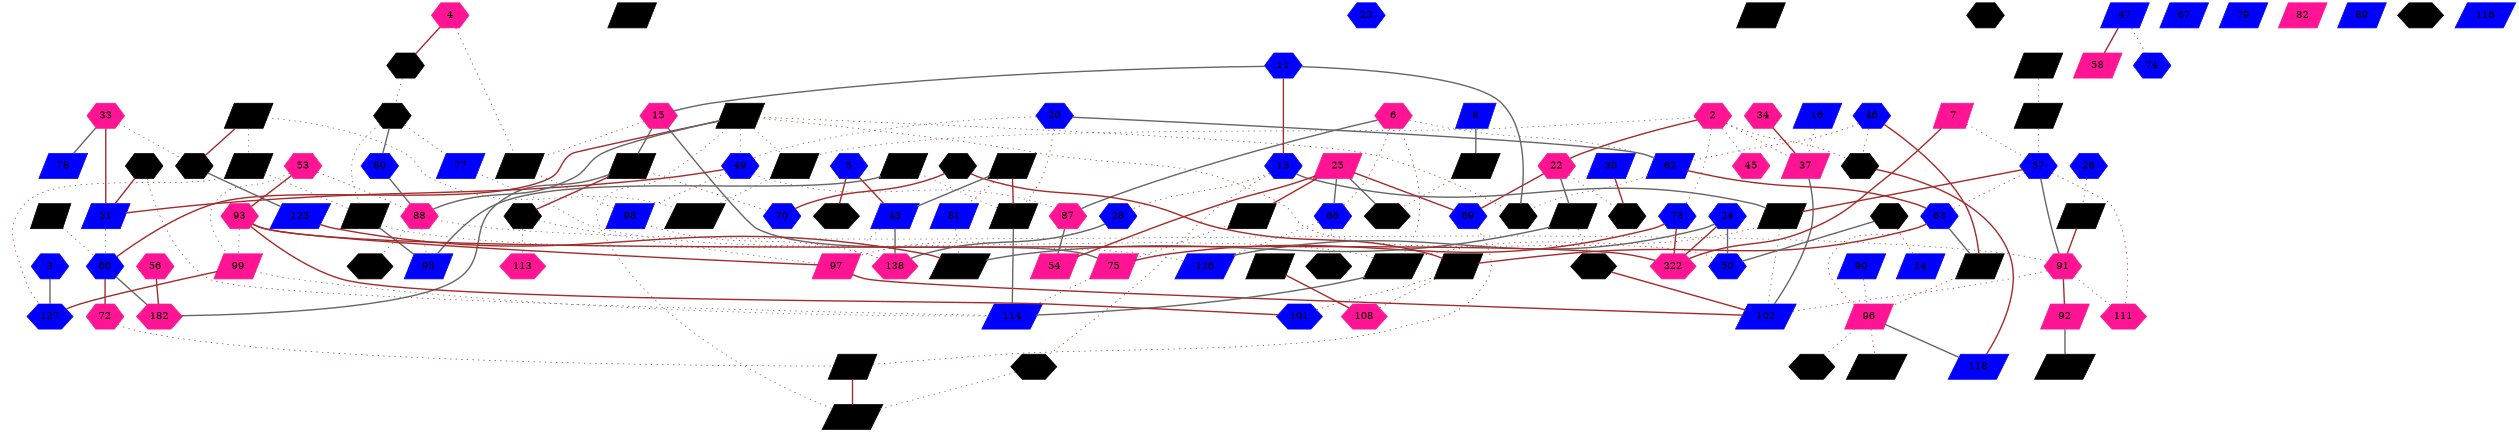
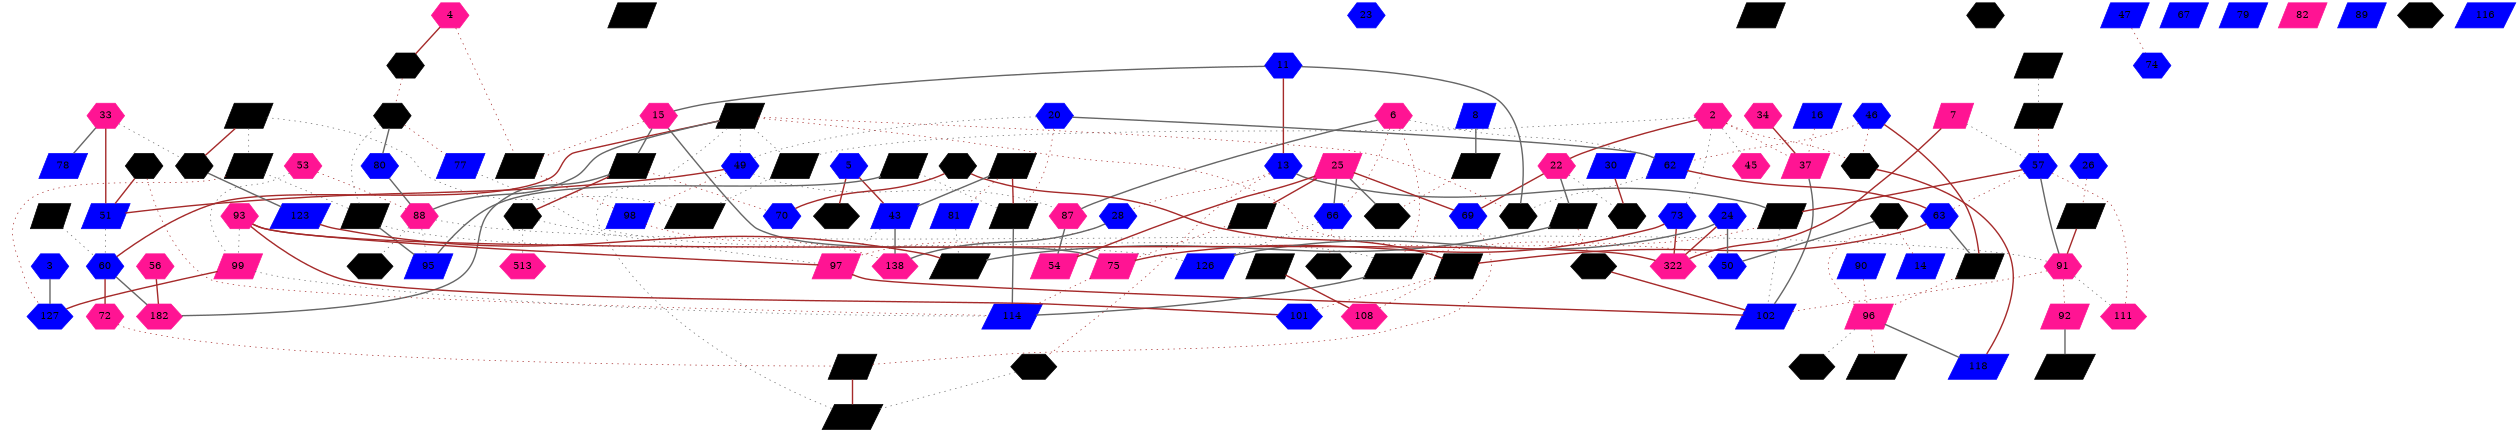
(2098, 66) -> none
(271, 191) -> none
(523, 266) -> (523, 266)
(2064, 292) -> (2064, 292)
